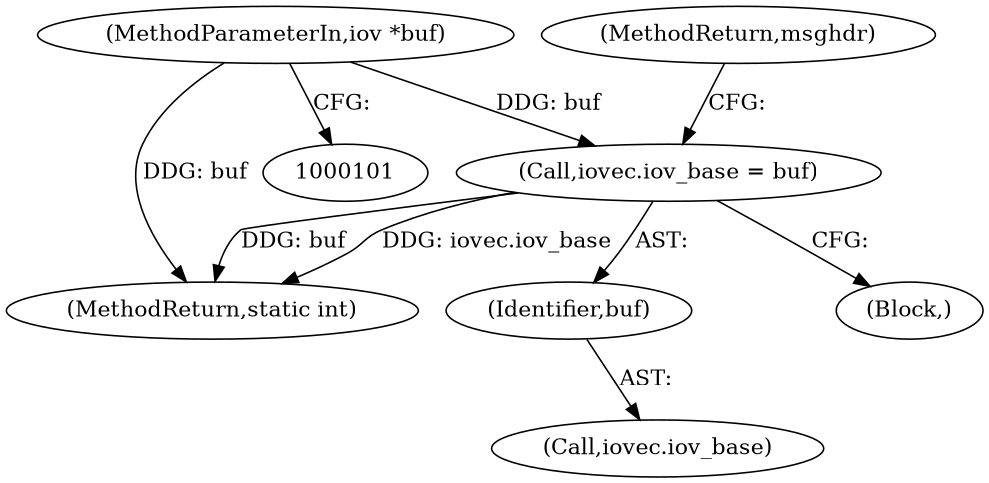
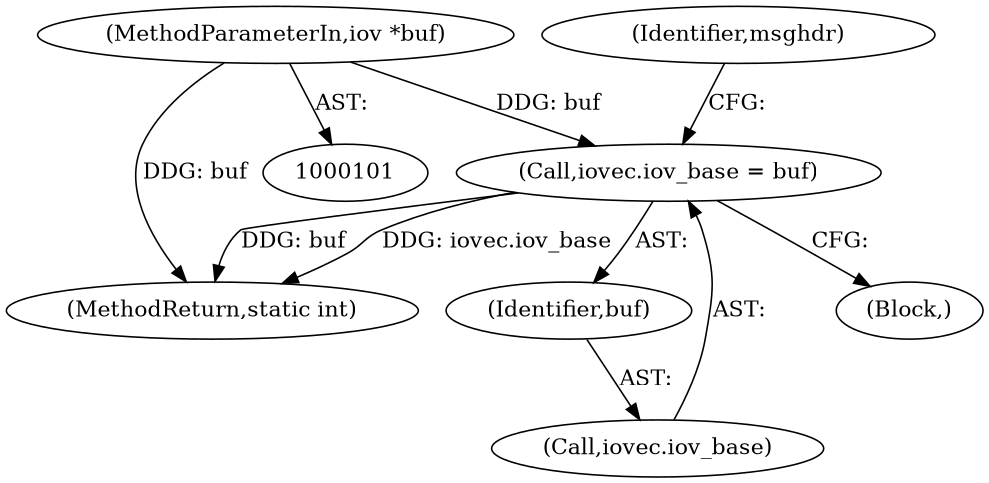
(738, 35) -> (738, 35)
(345, 104) -> (345, 104)
none -> (709, 320)
